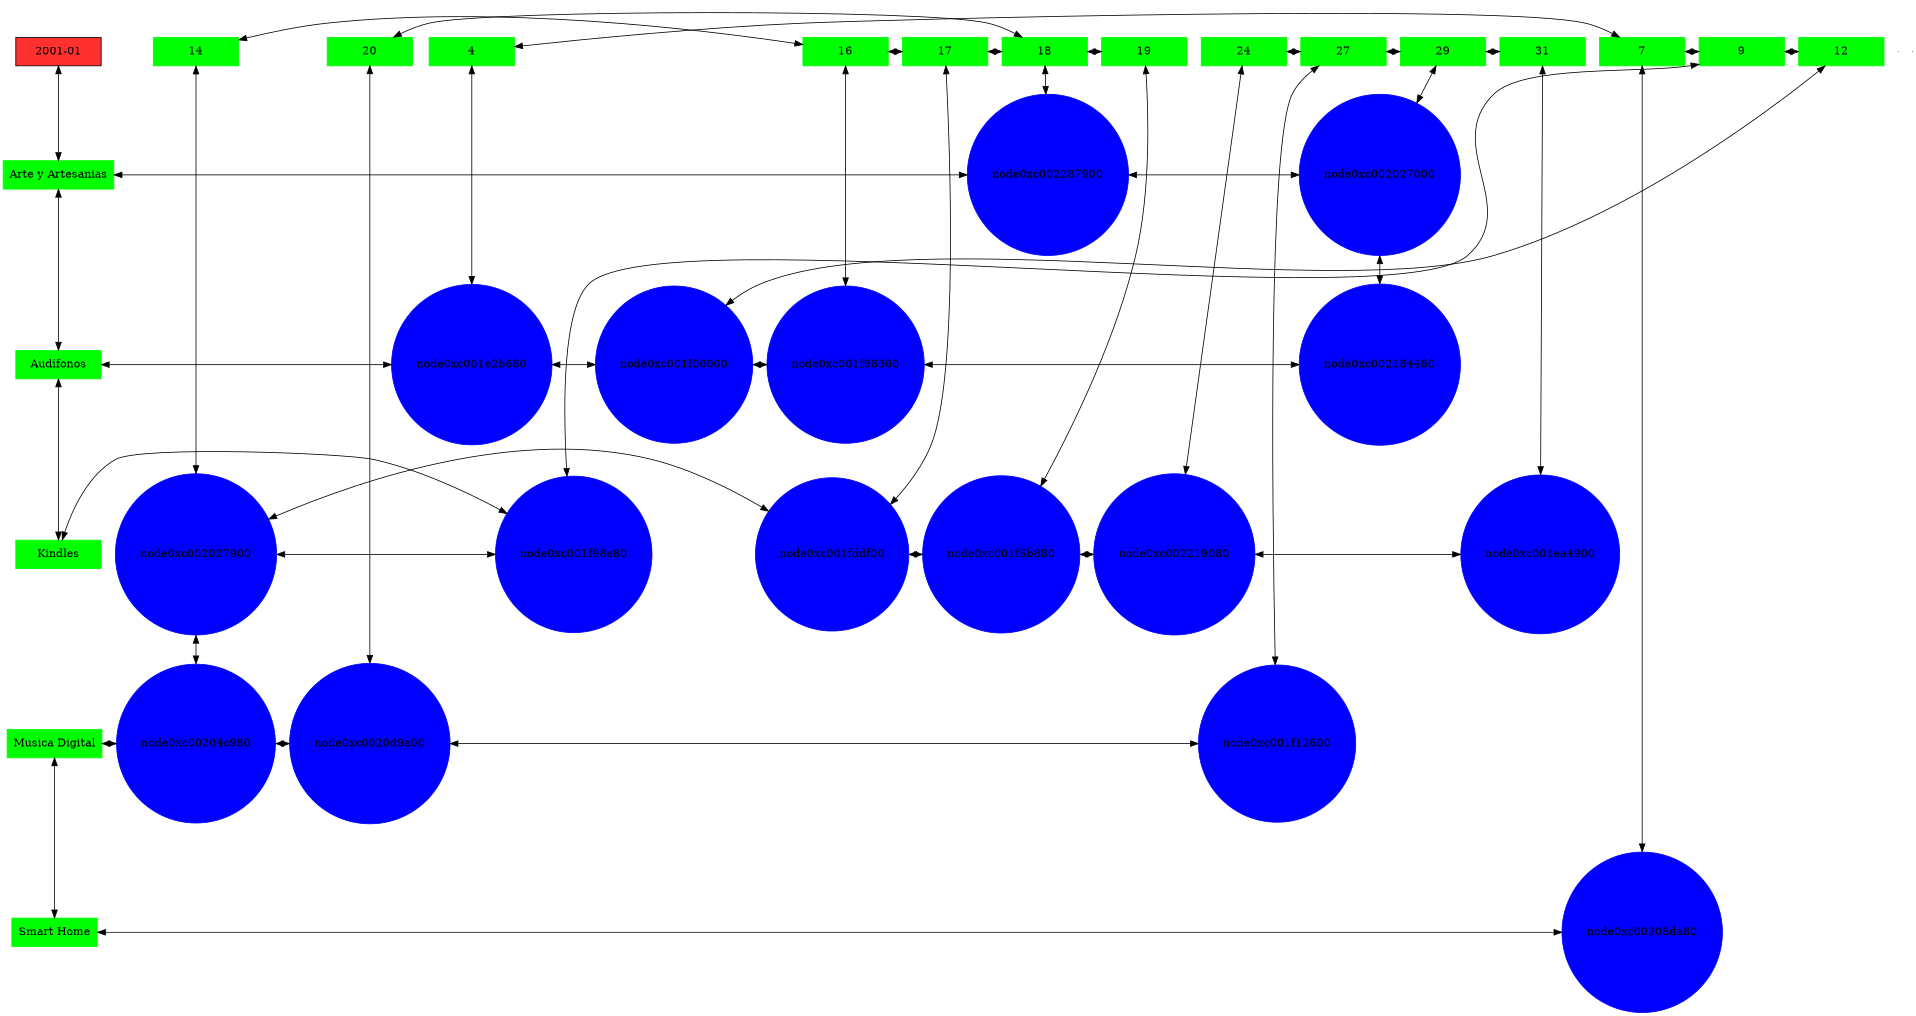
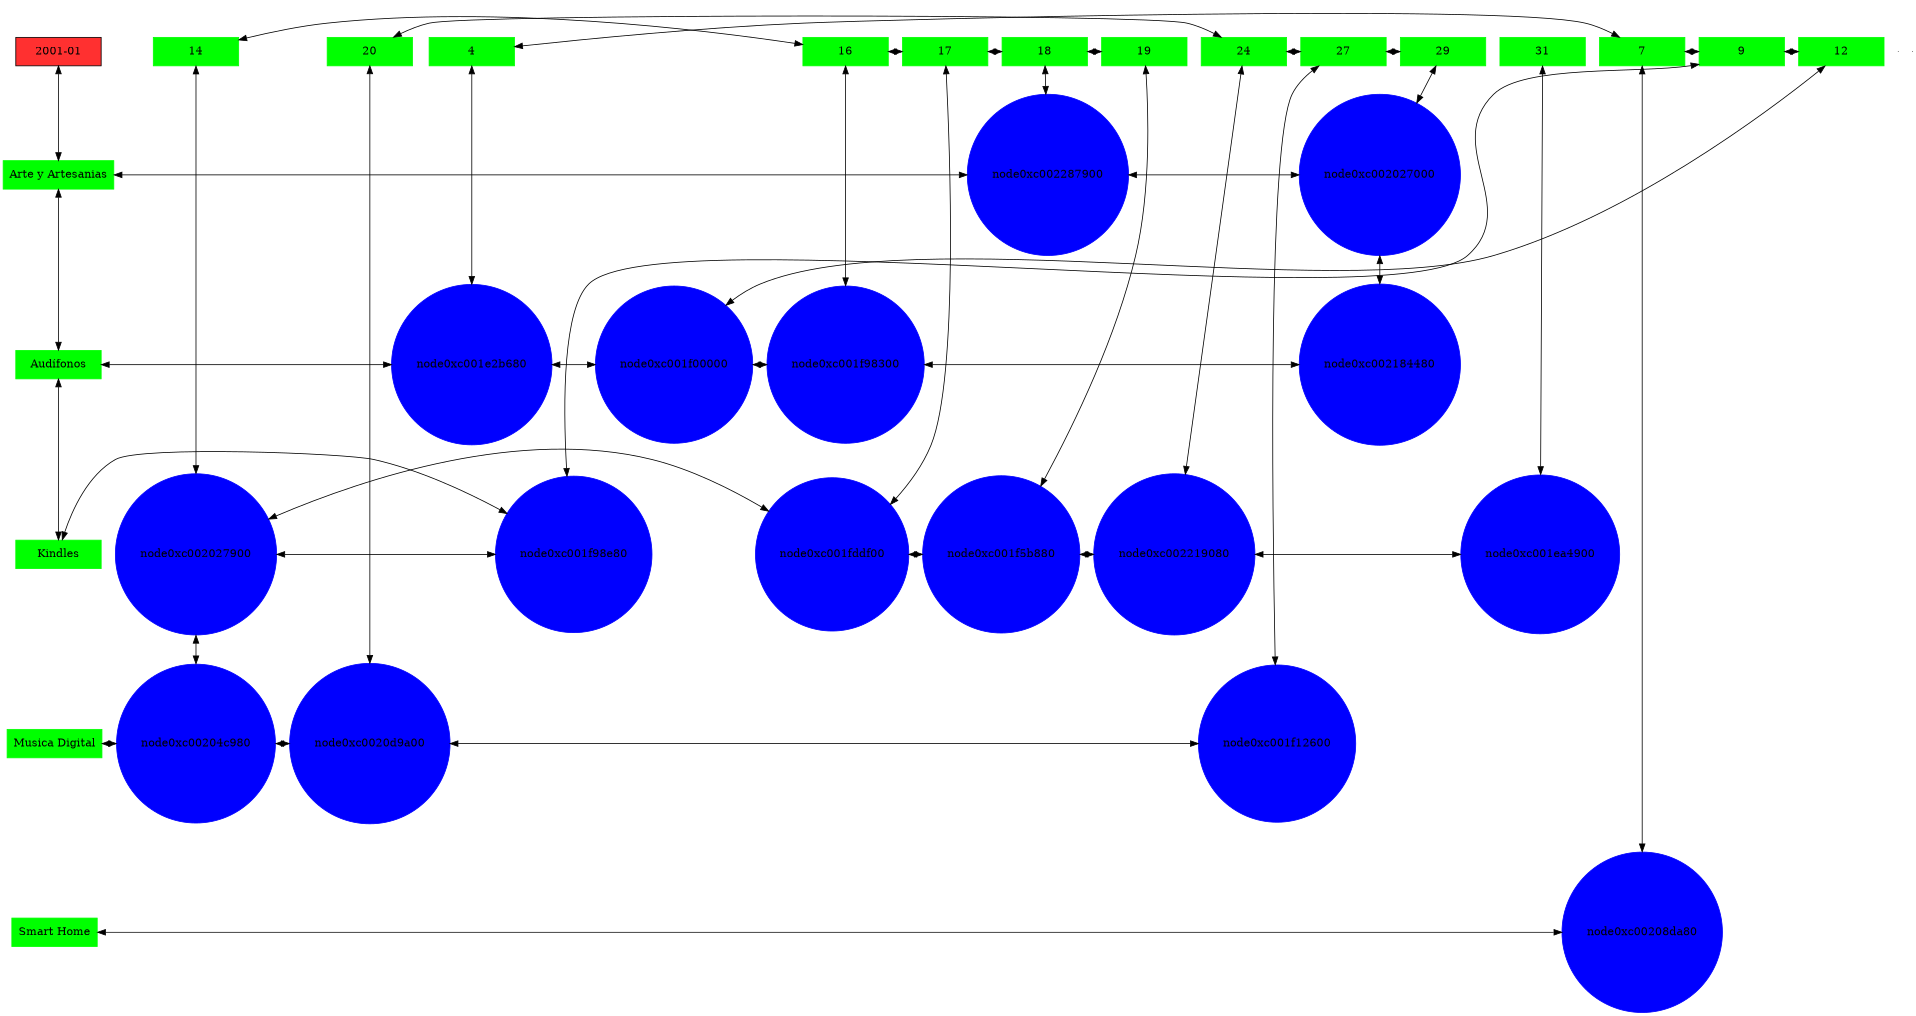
(708, 13) -> (807, 16)
(1494, 52) -> none
(55, 838) -> none
